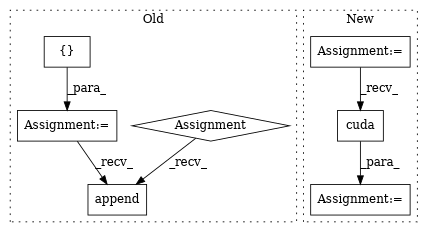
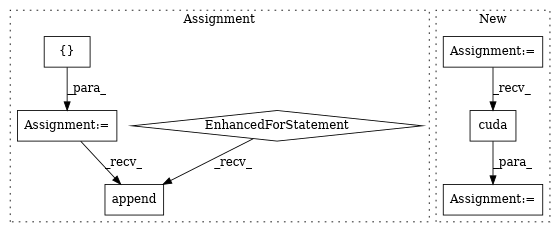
(153, 20) -> (220, 20)
(211, 126) -> (277, 126)
